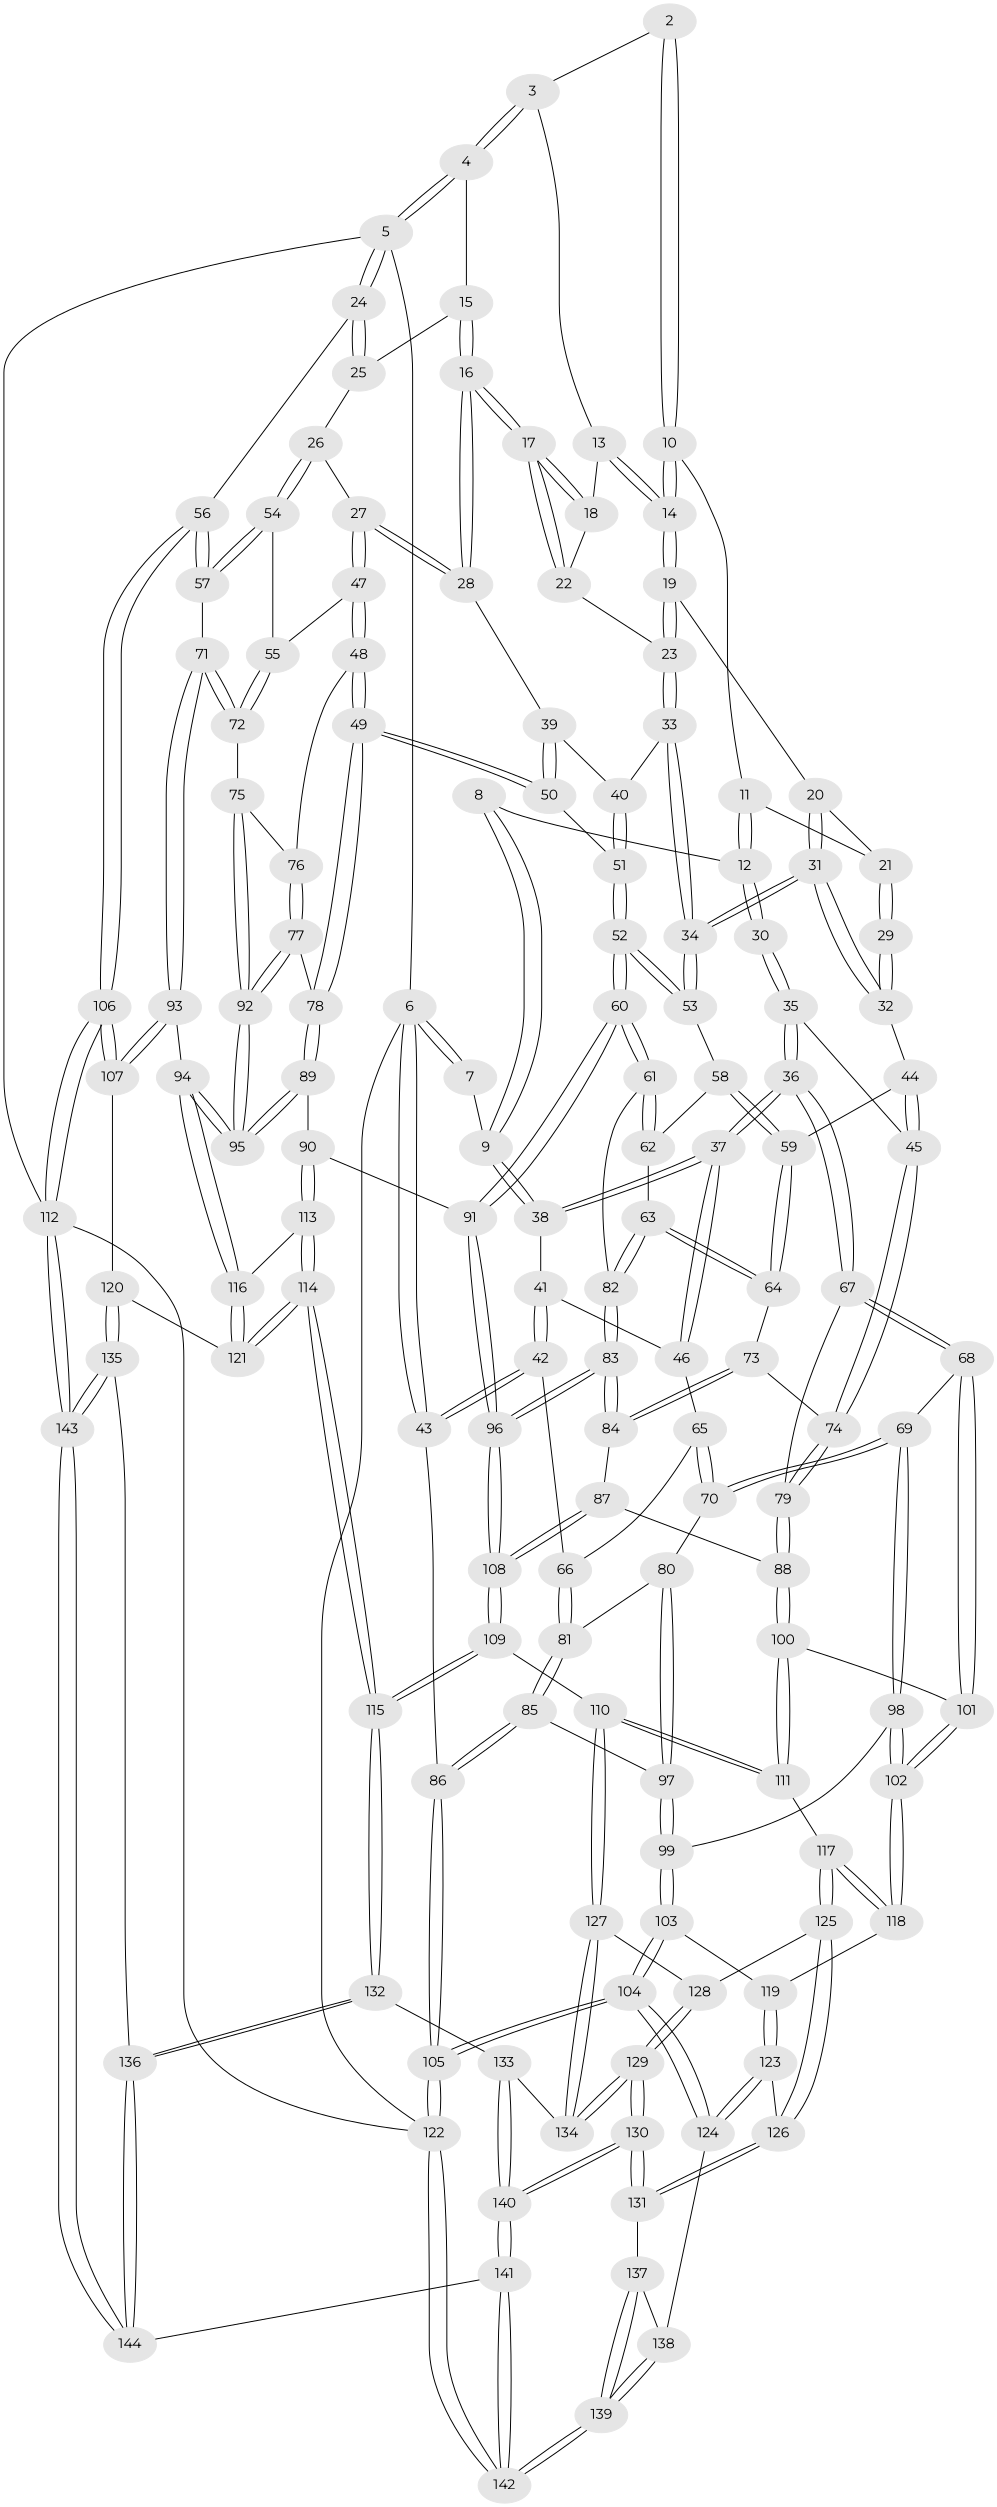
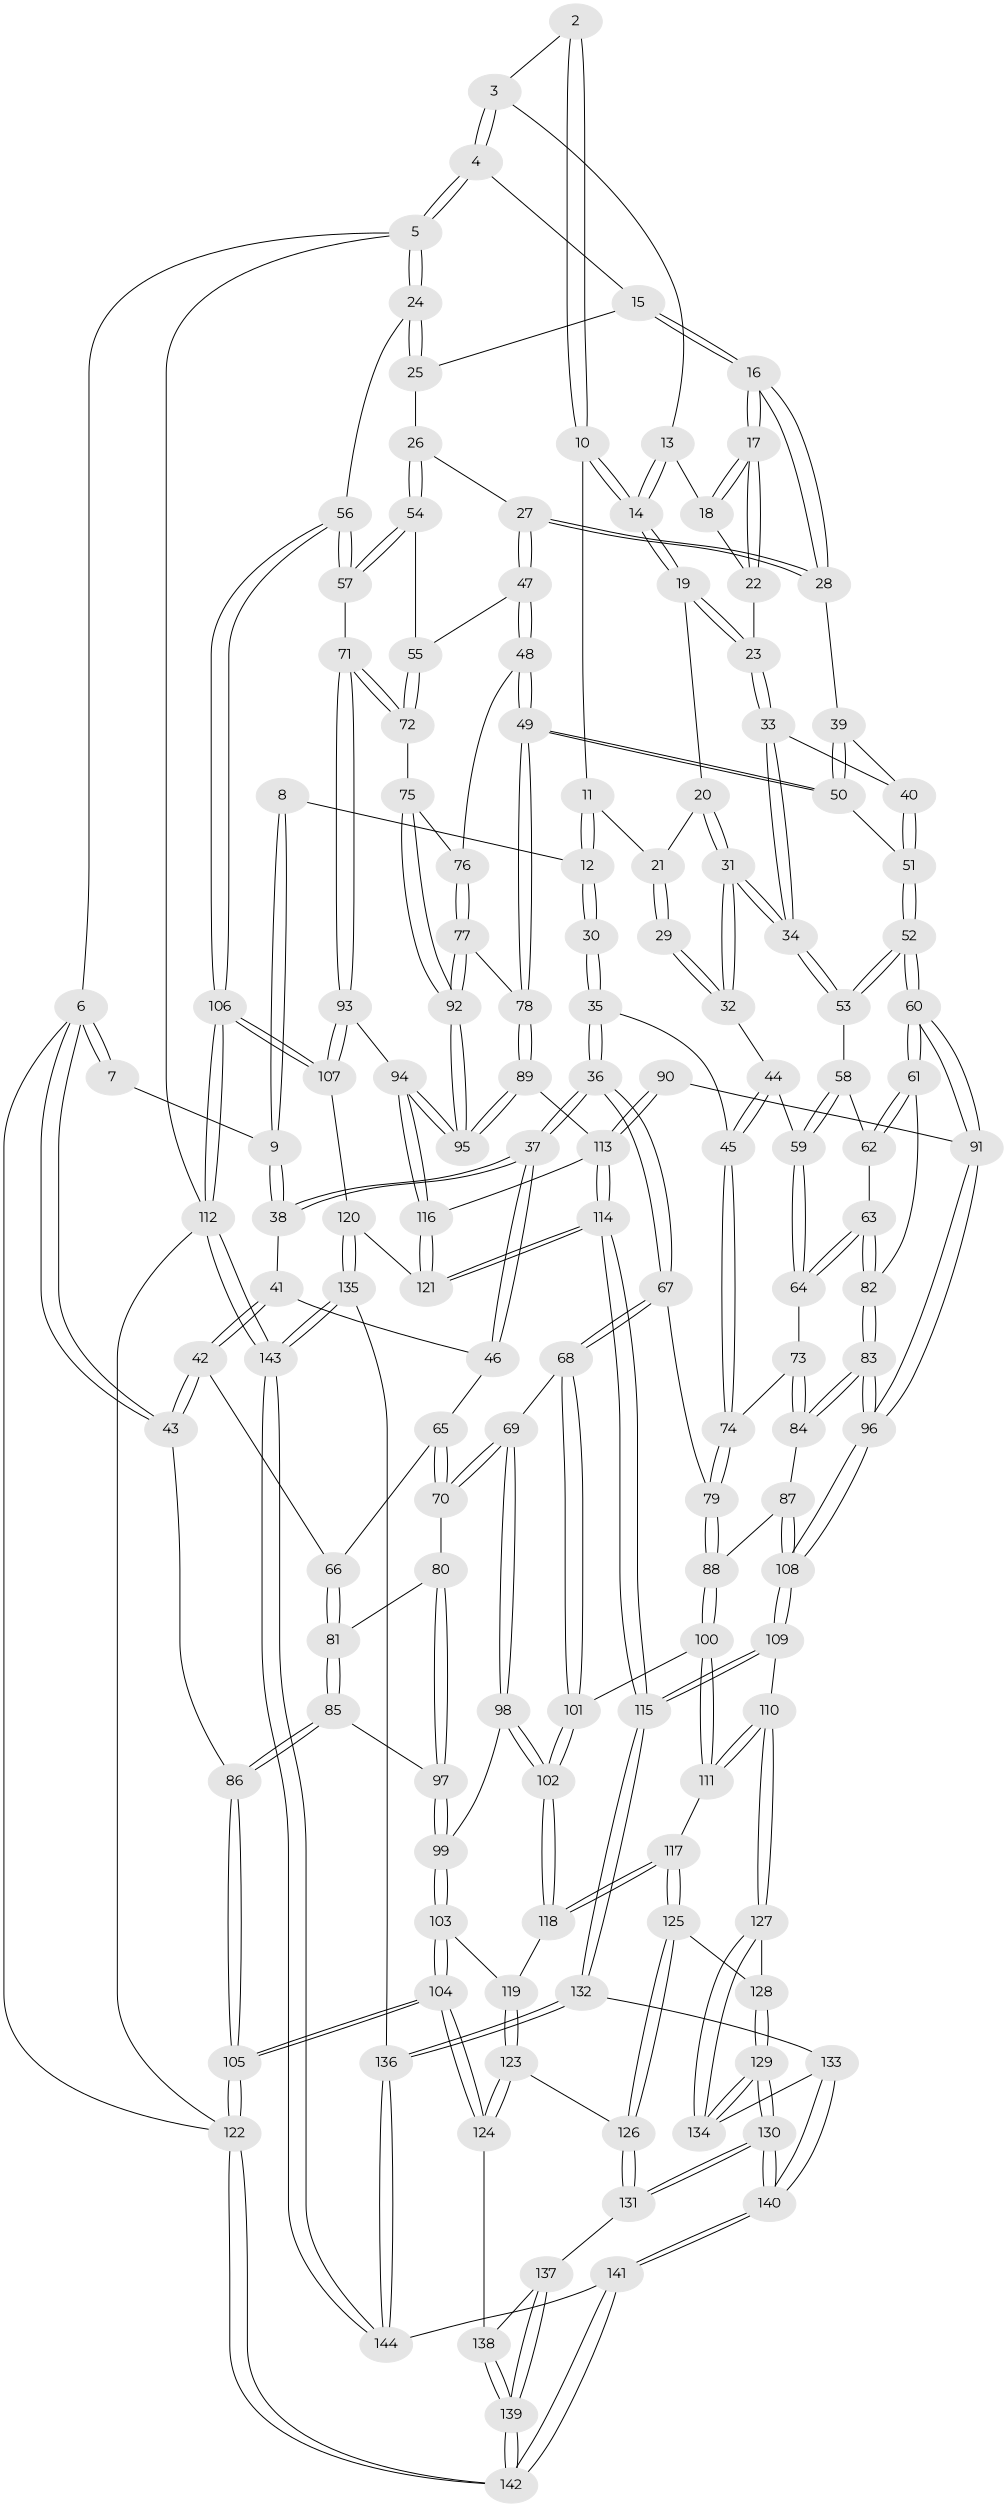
(308, 1113) -> (556, 1105)
